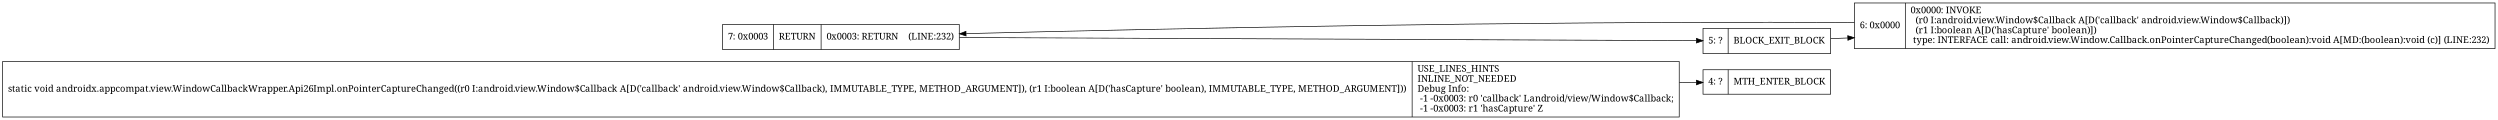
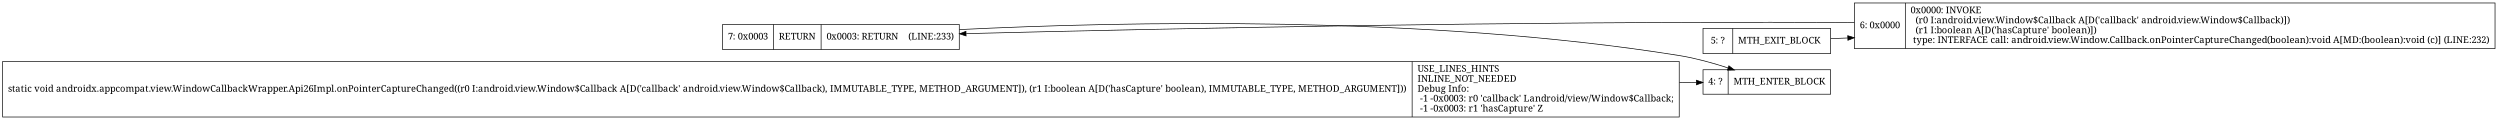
(890, 37) -> (890, 37)
(1328, 39) -> (1422, 30)
(1779, 41) -> (1779, 41)
